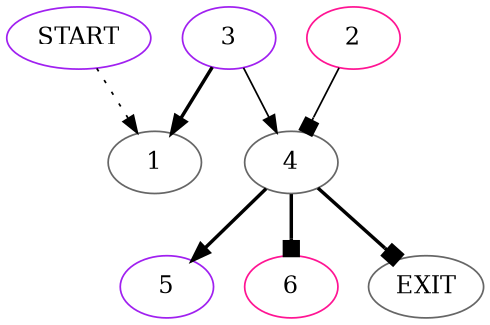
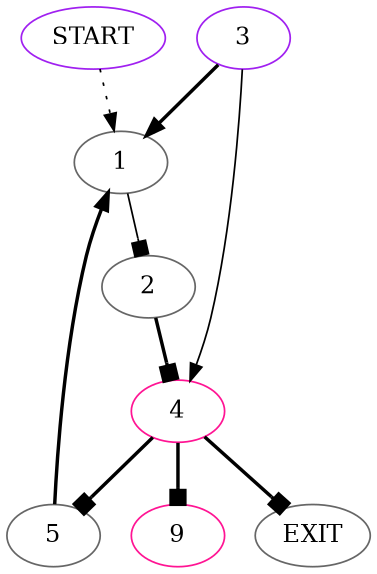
(354, 38) -> (149, 287)
(326, 92) -> (161, 340)
(291, 162) -> (178, 411)
none -> (133, 216)
(235, 218) -> (122, 467)
(167, 287) -> (54, 536)
(291, 287) -> (178, 536)
none -> (68, 355)
